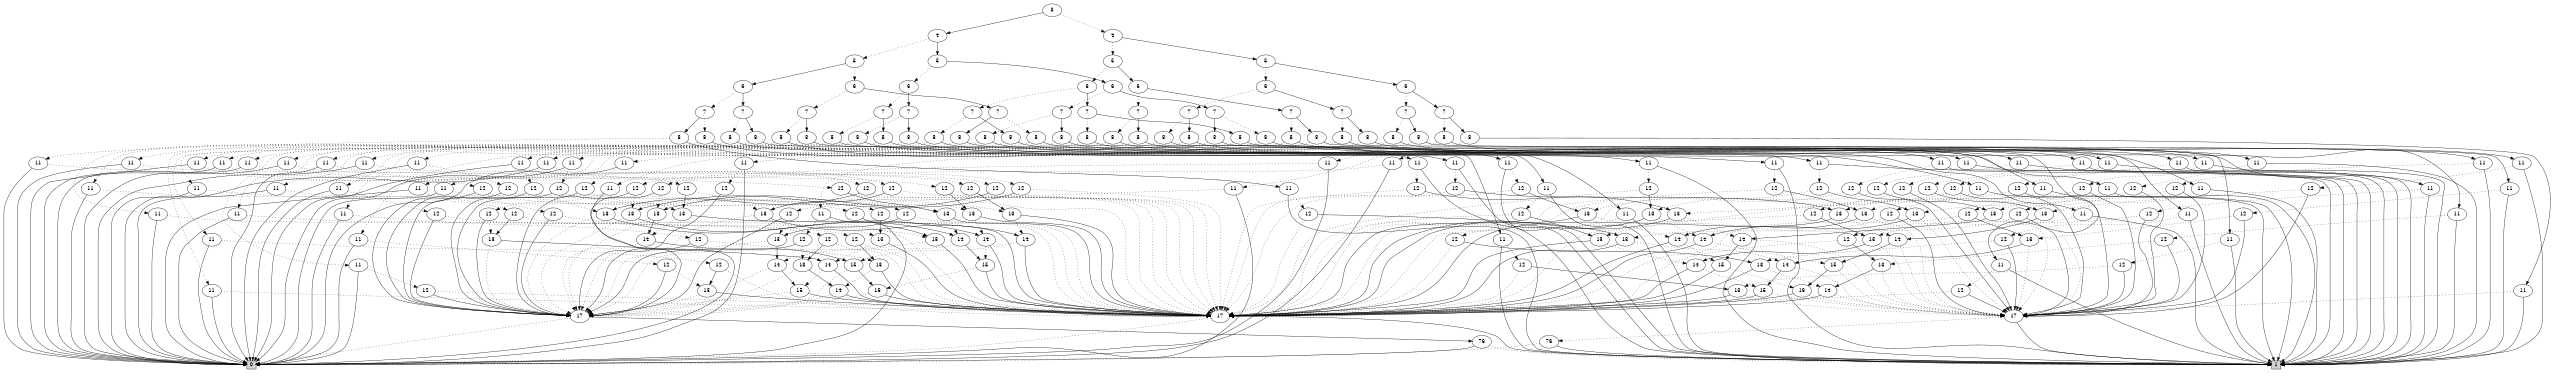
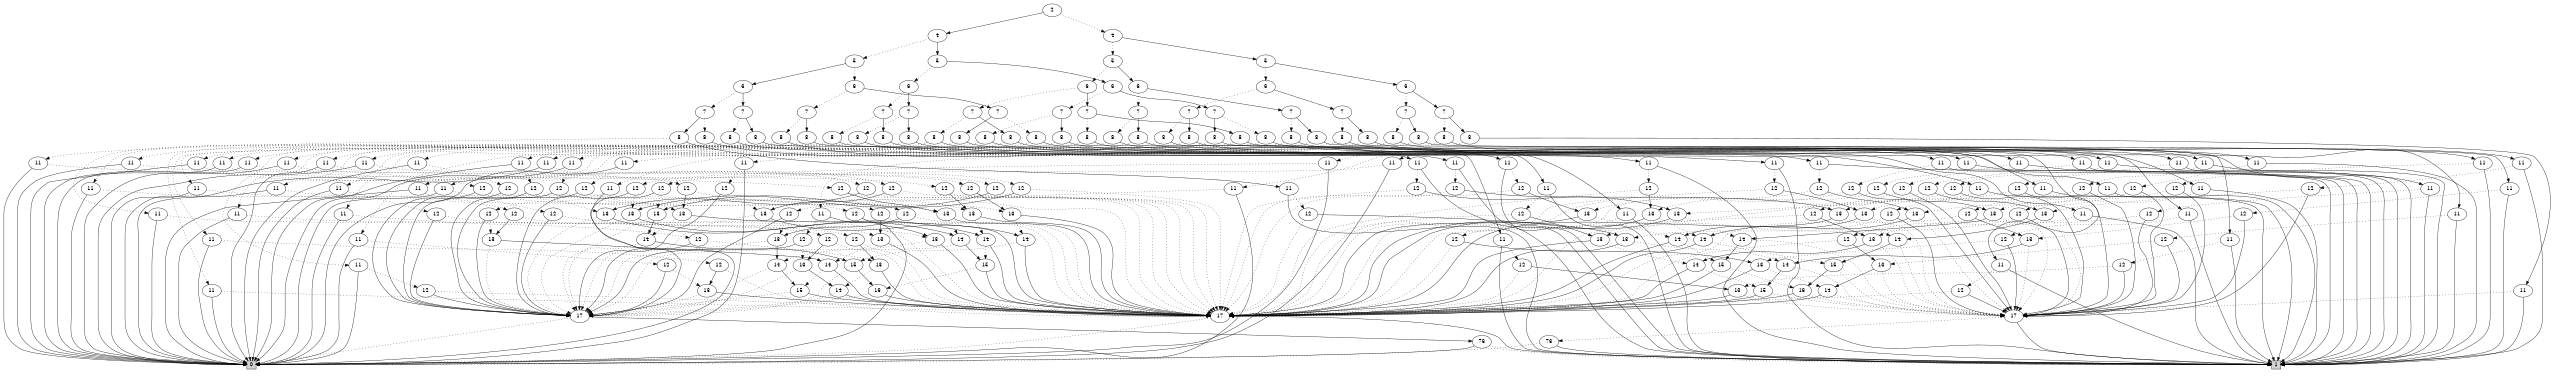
(1052, 10) -> (1052, 10)
